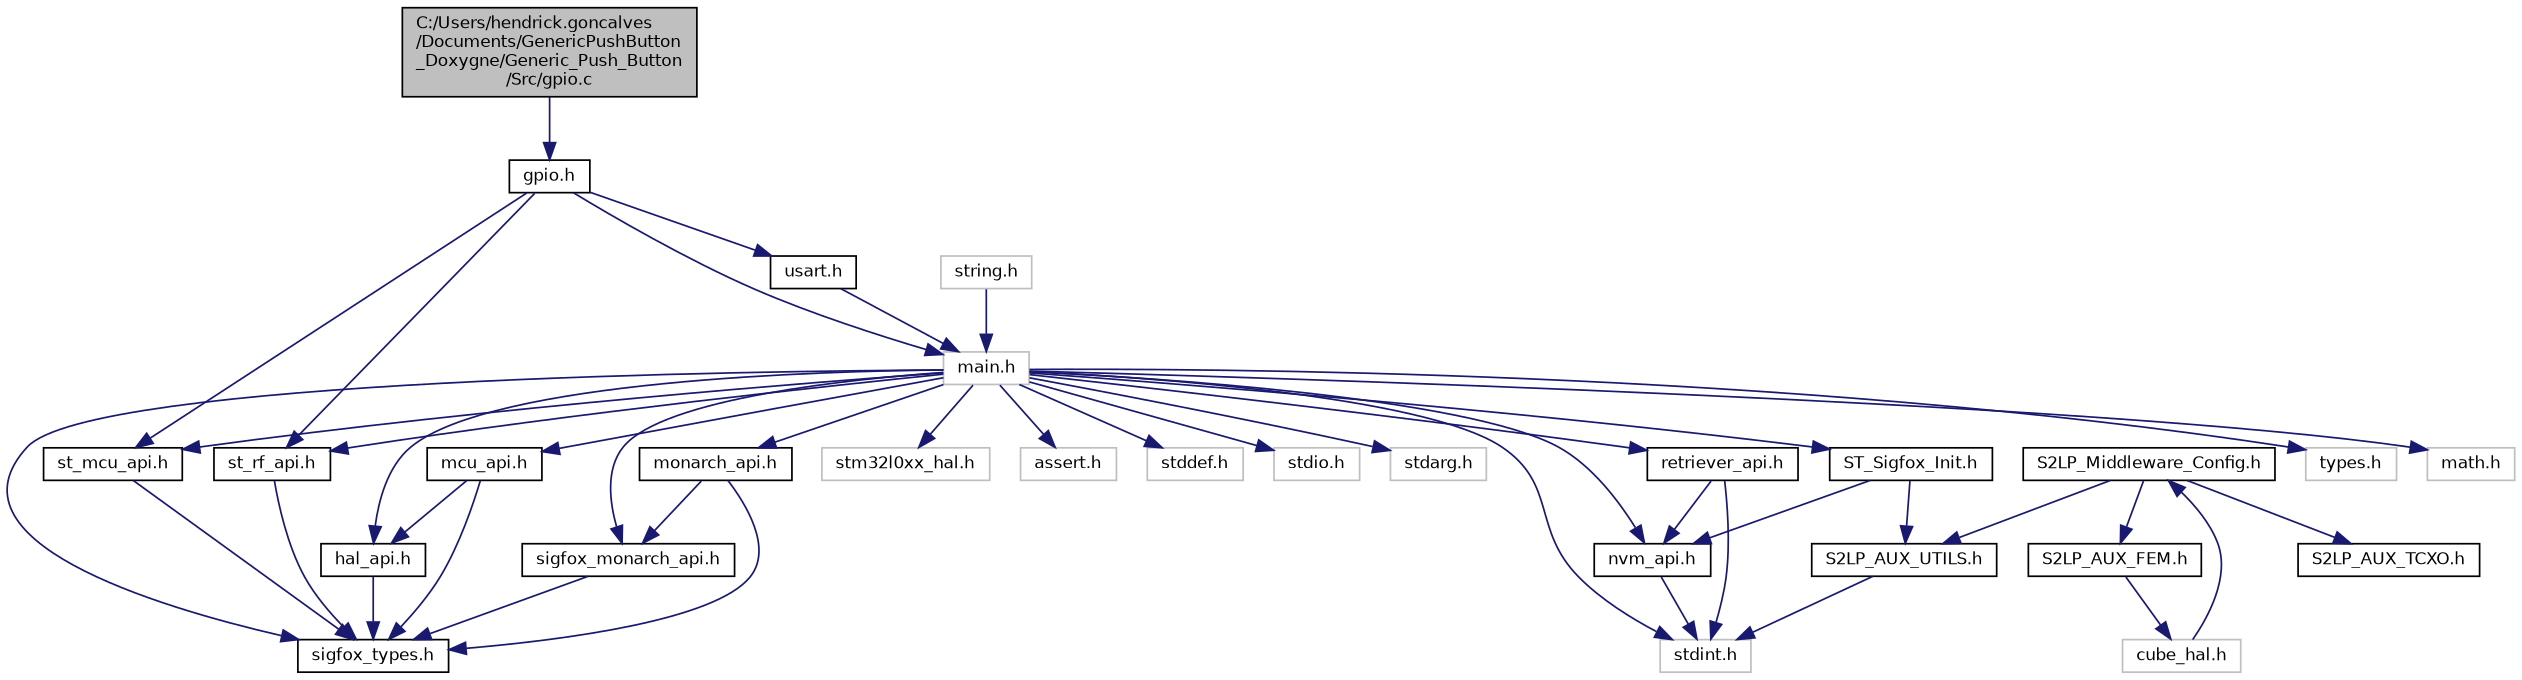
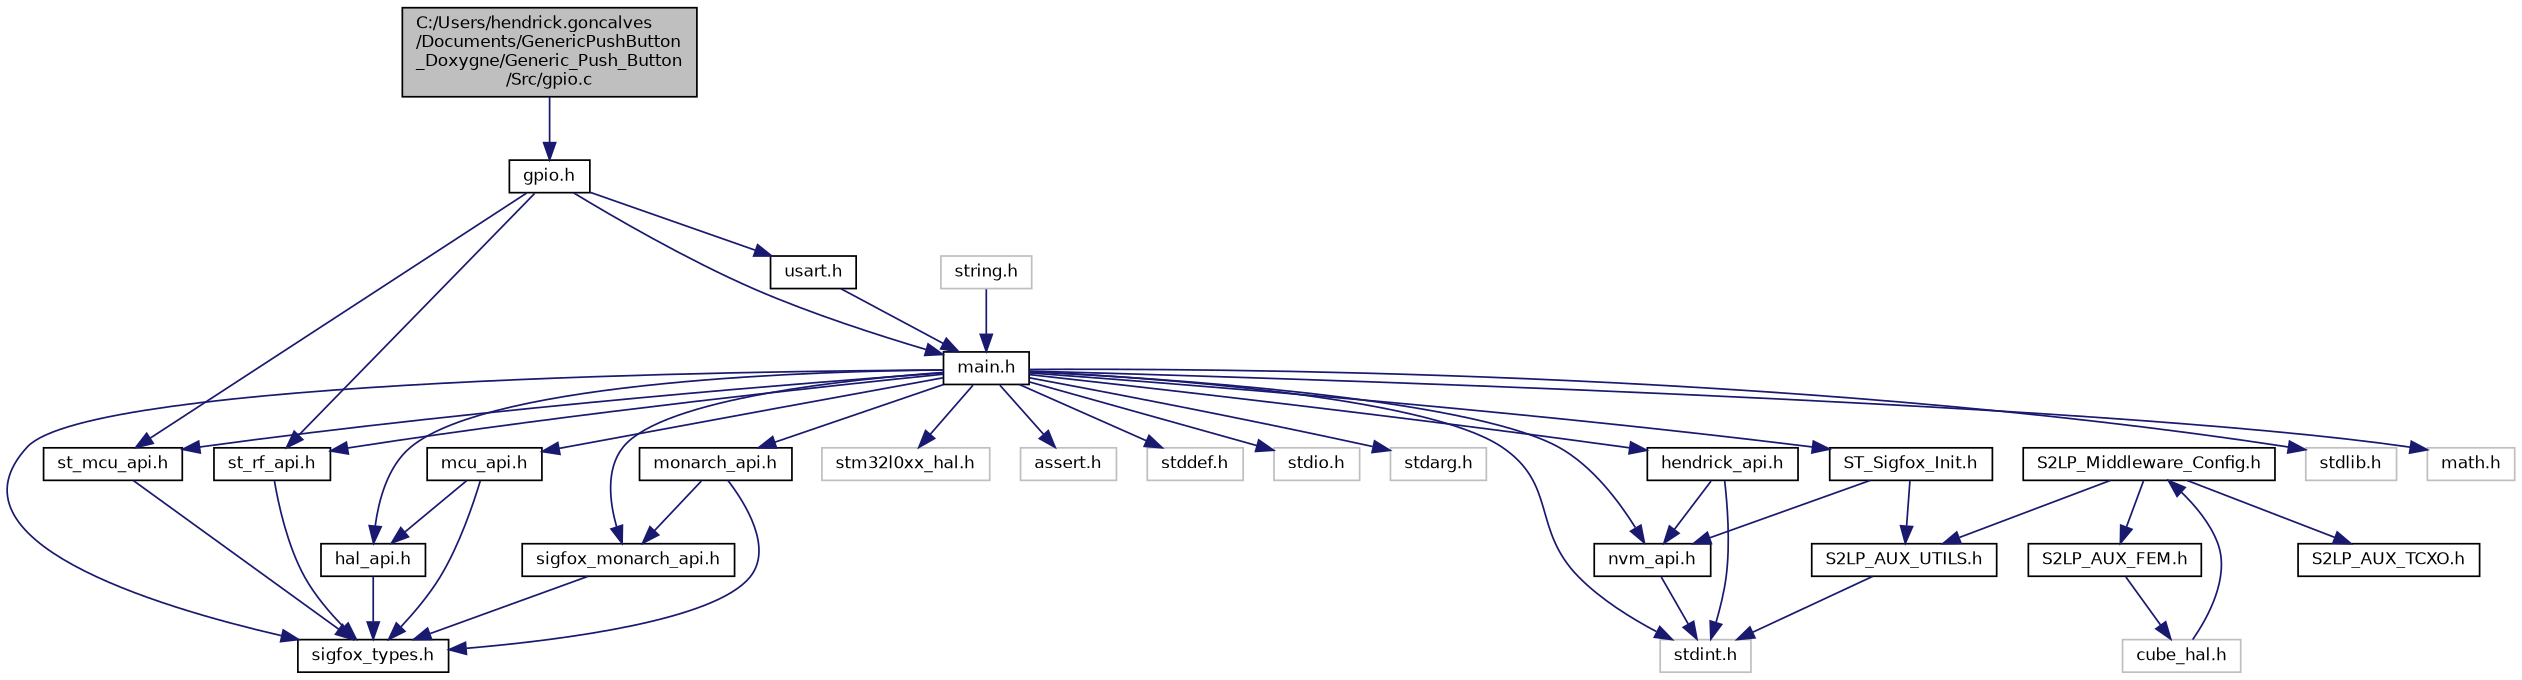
(986, 368) -> (986, 368)
(1723, 464) -> (1723, 464)
(2351, 464) -> (2351, 464)
